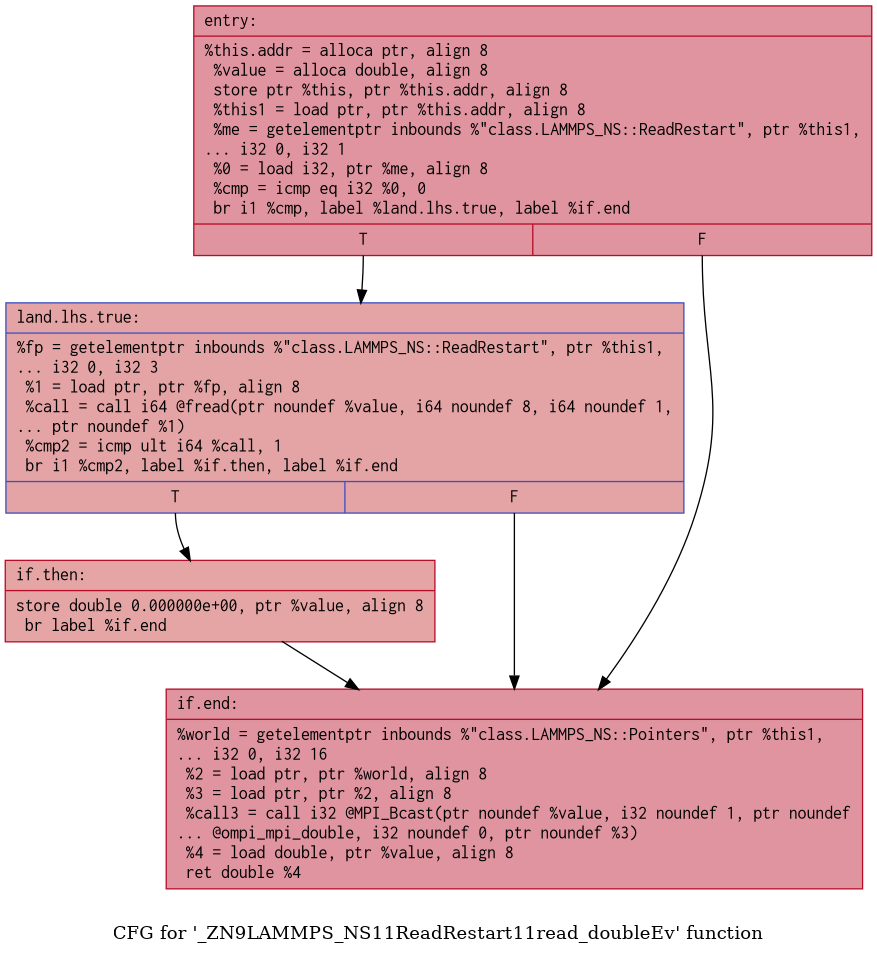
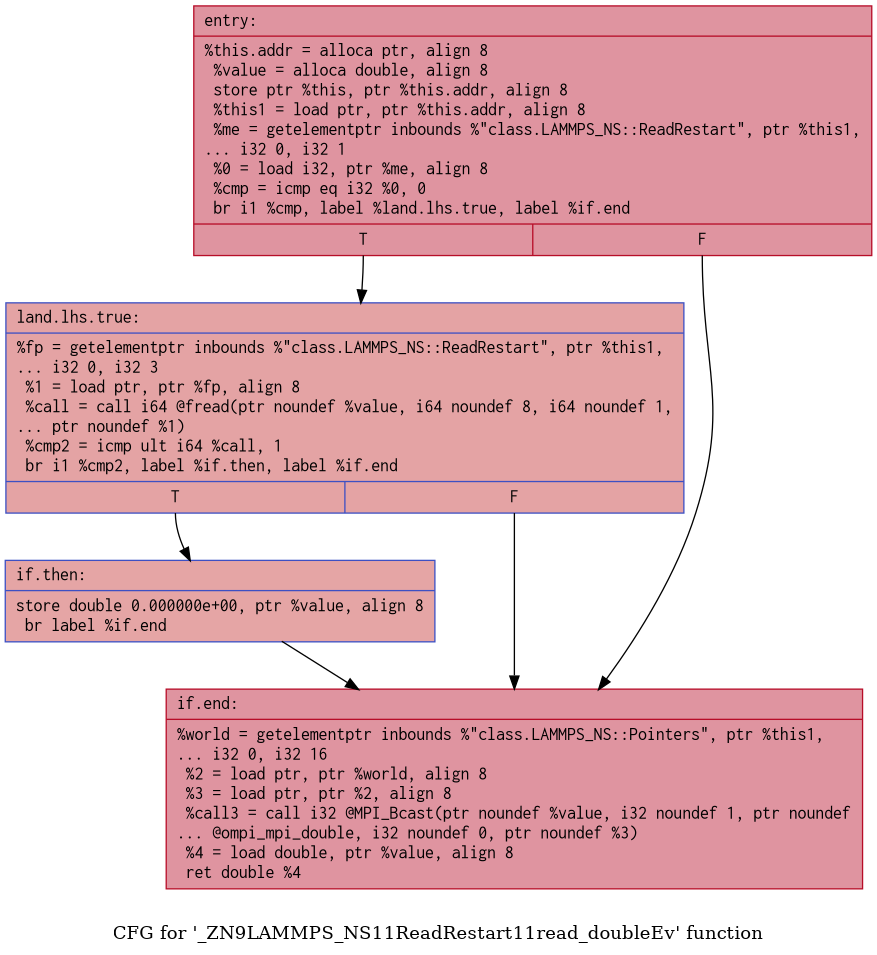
(220, 601) -> (220, 601)
